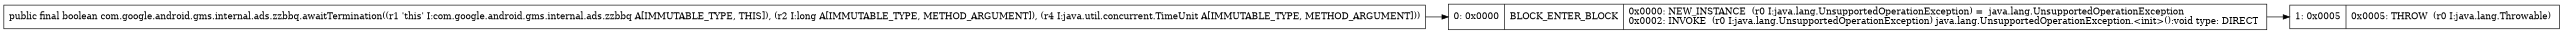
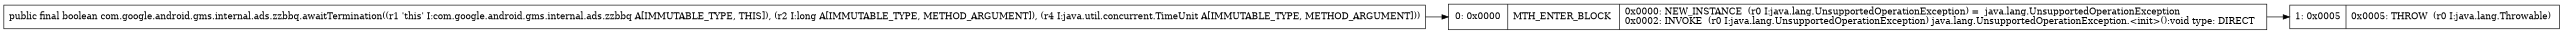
(1564, 17) -> (1562, 17)
